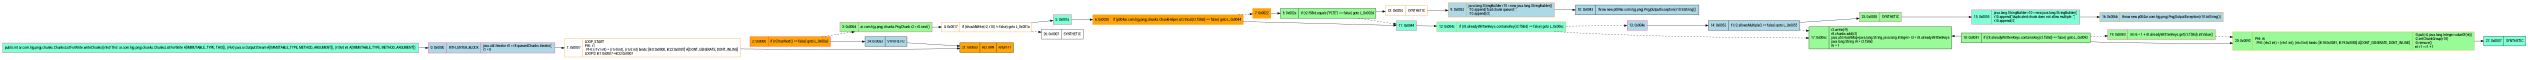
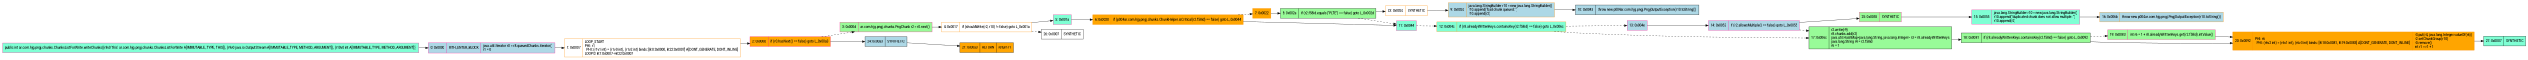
(1754, 25) -> (1754, 25)
(1425, 26) -> (1425, 26)
(1958, 36) -> (1955, 40)
(2223, 37) -> (2223, 37)
(2353, 41) -> (2353, 41)
(849, 49) -> (744, 44)
